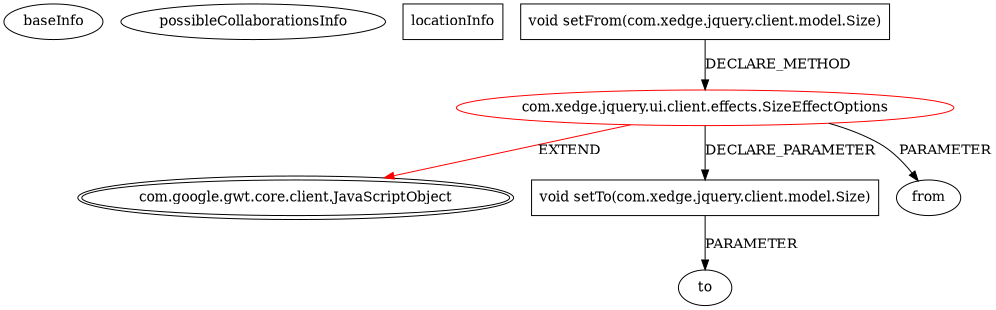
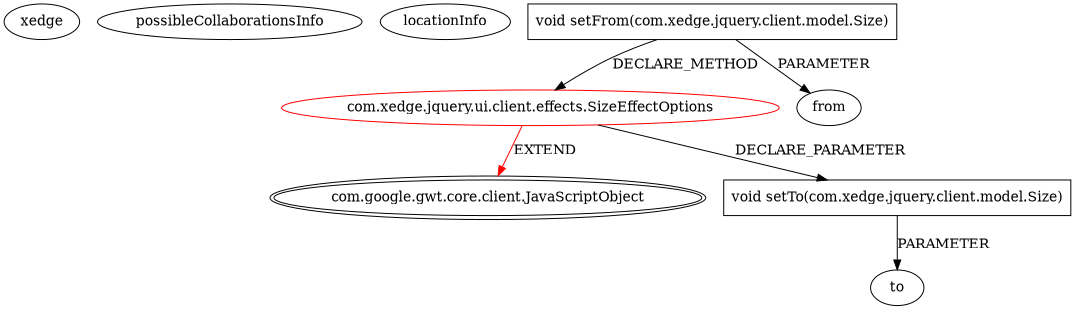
(53, 22) -> (42, 22)
(453, 22) -> (445, 22)
(875, 141) -> (769, 64)
